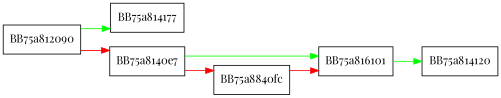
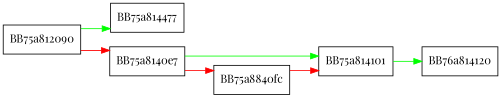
(147, 18) -> (147, 18)
(356, 61) -> (356, 61)
(460, 61) -> (460, 61)
